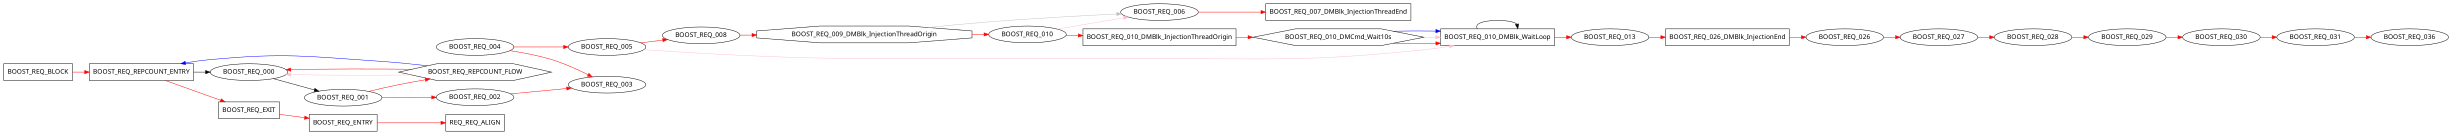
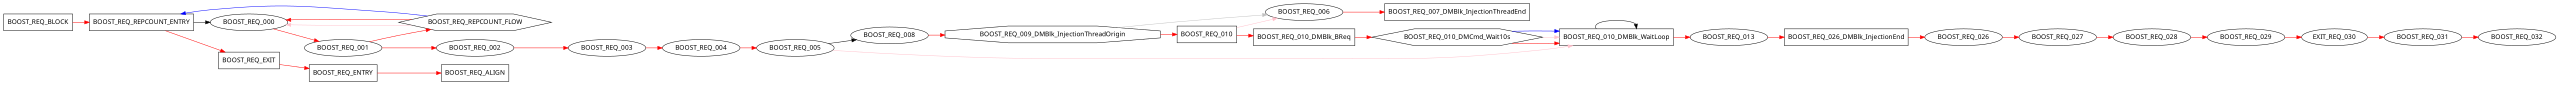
(1027, 34) -> (1207, 34)
(1159, 37) -> (1304, 37)
(2221, 37) -> (2334, 37)
(2410, 37) -> (2517, 37)
(652, 41) -> (840, 42)
(550, 59) -> (652, 48)
(294, 84) -> (294, 35)
(475, 123) -> (475, 73)
